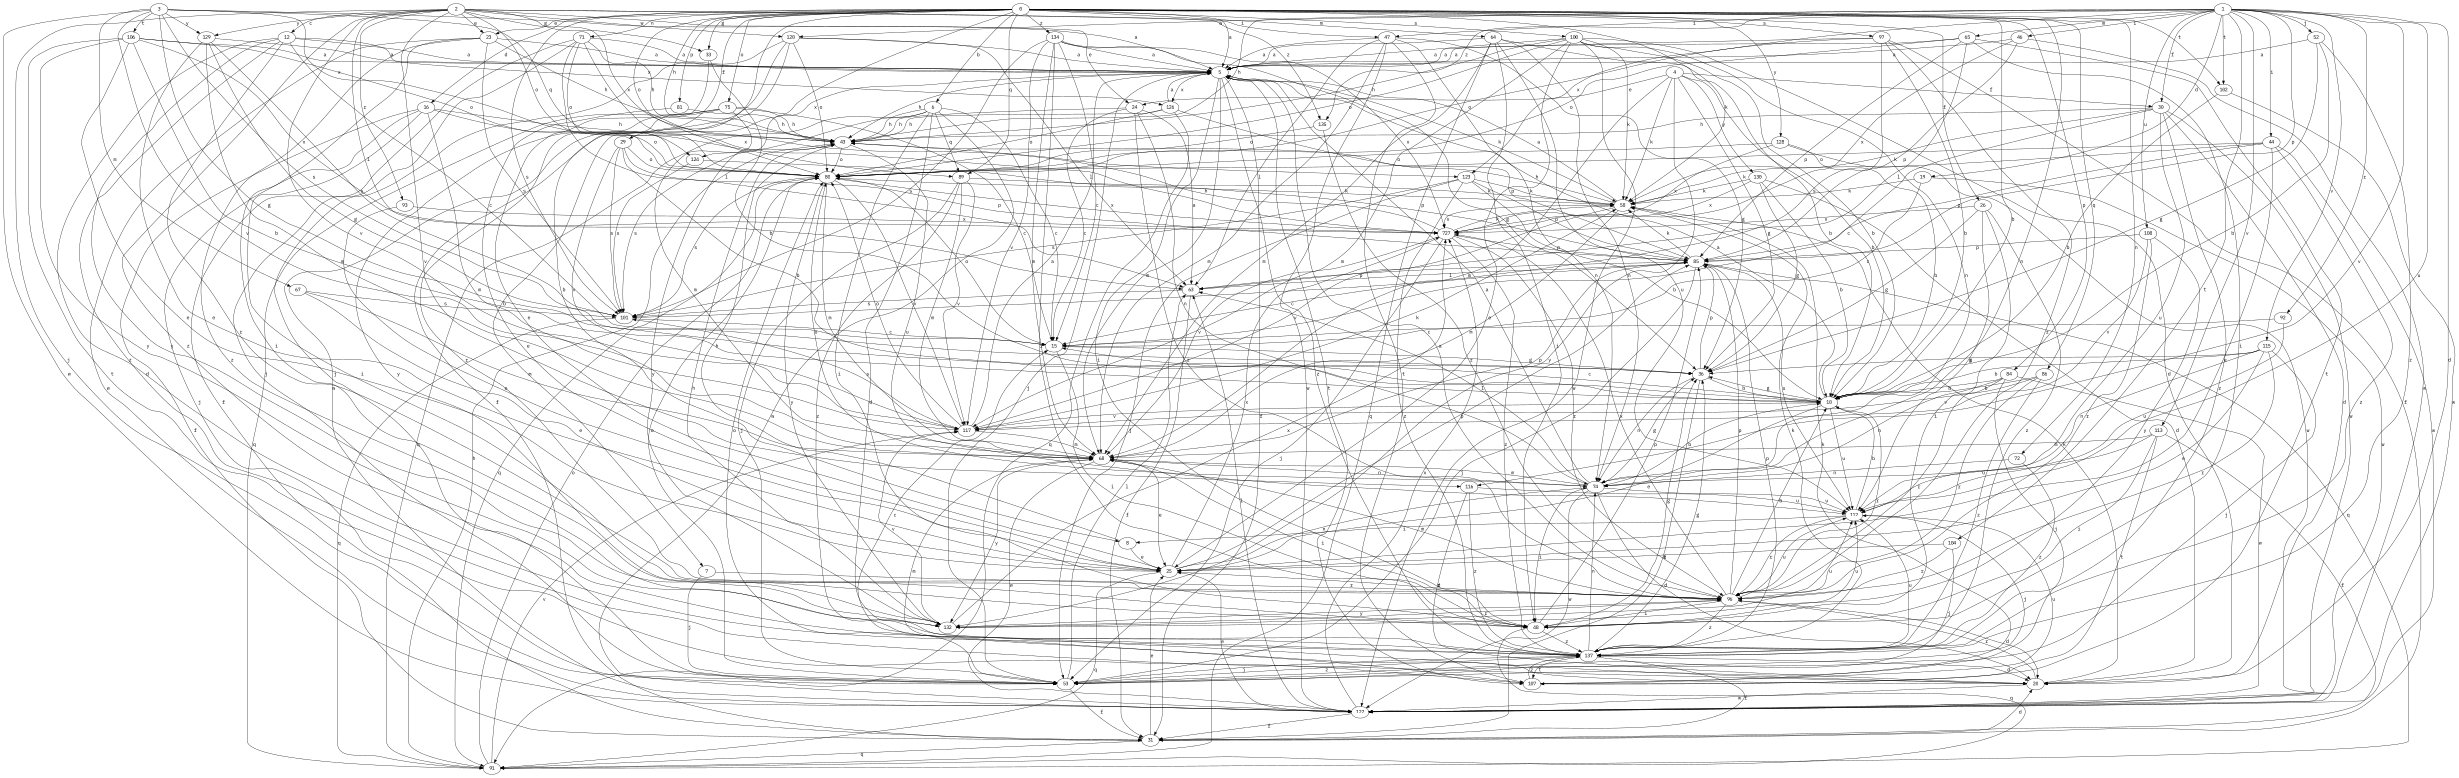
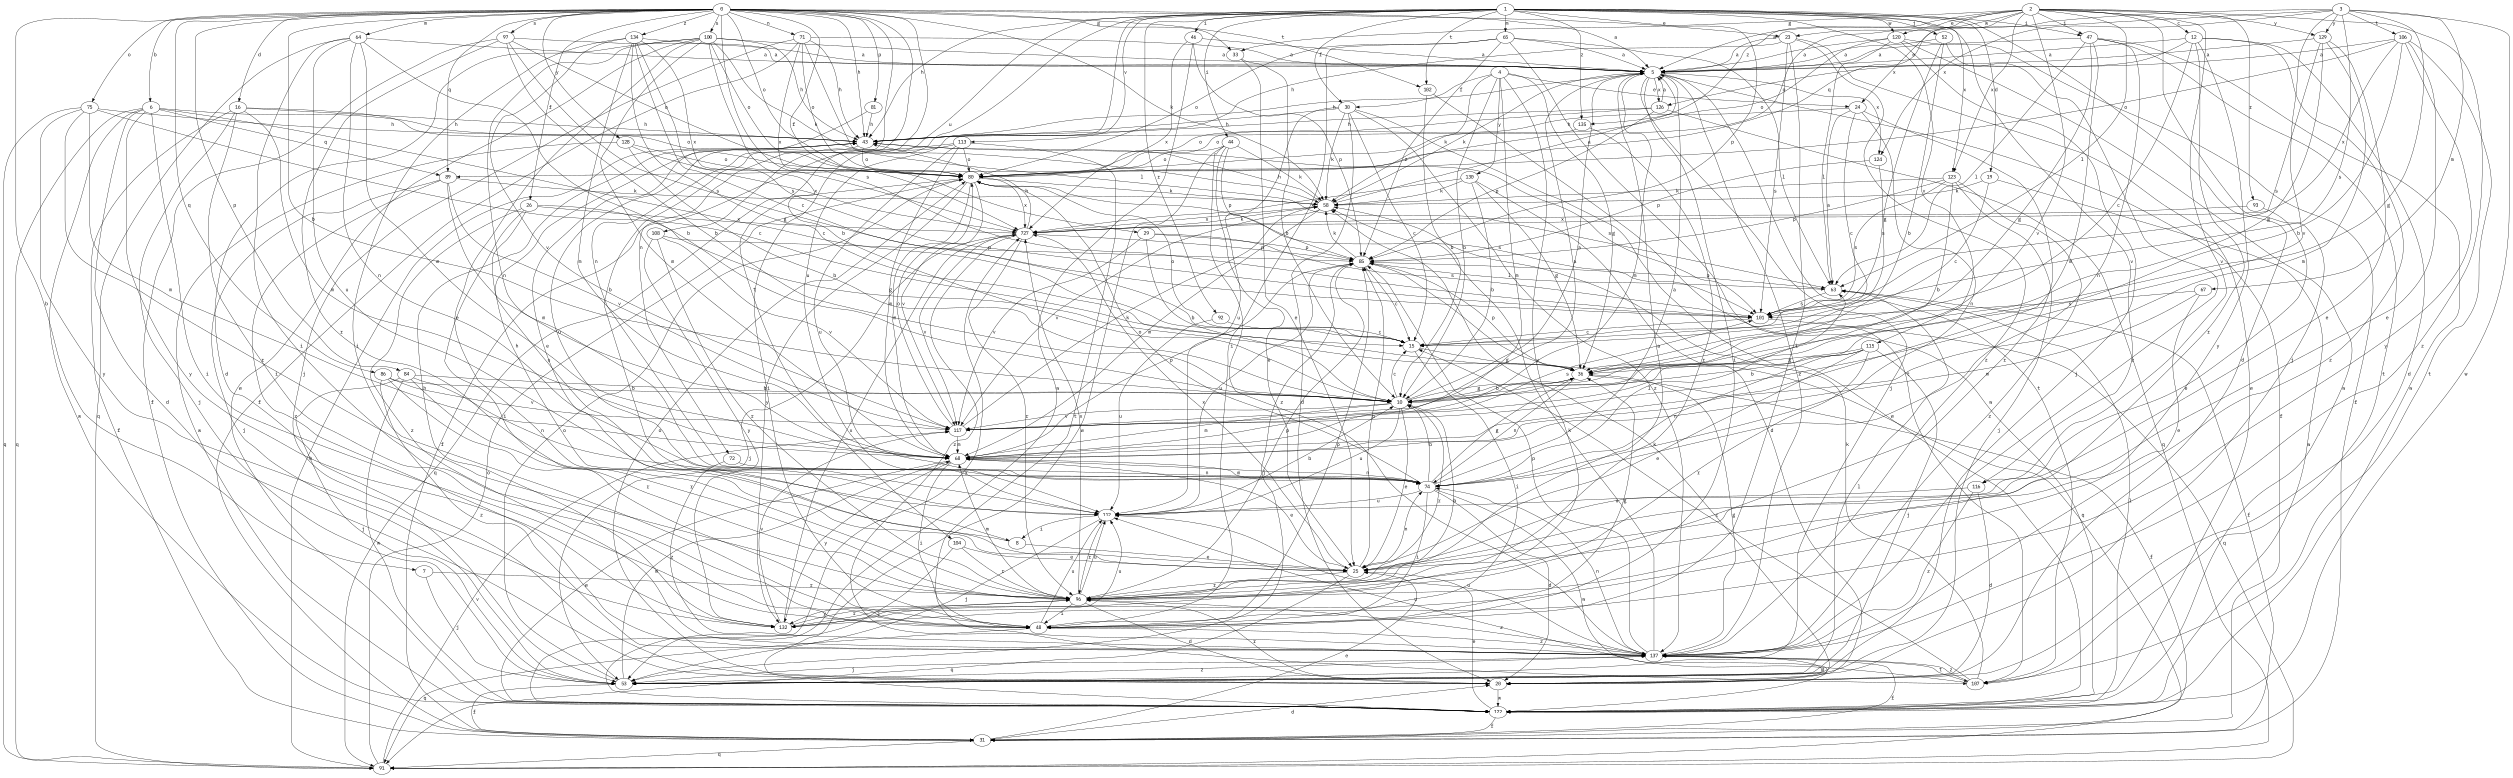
(1806, 160) -> (1406, 160)
(718, 171) -> (966, 158)
none -> (1180, 428)
